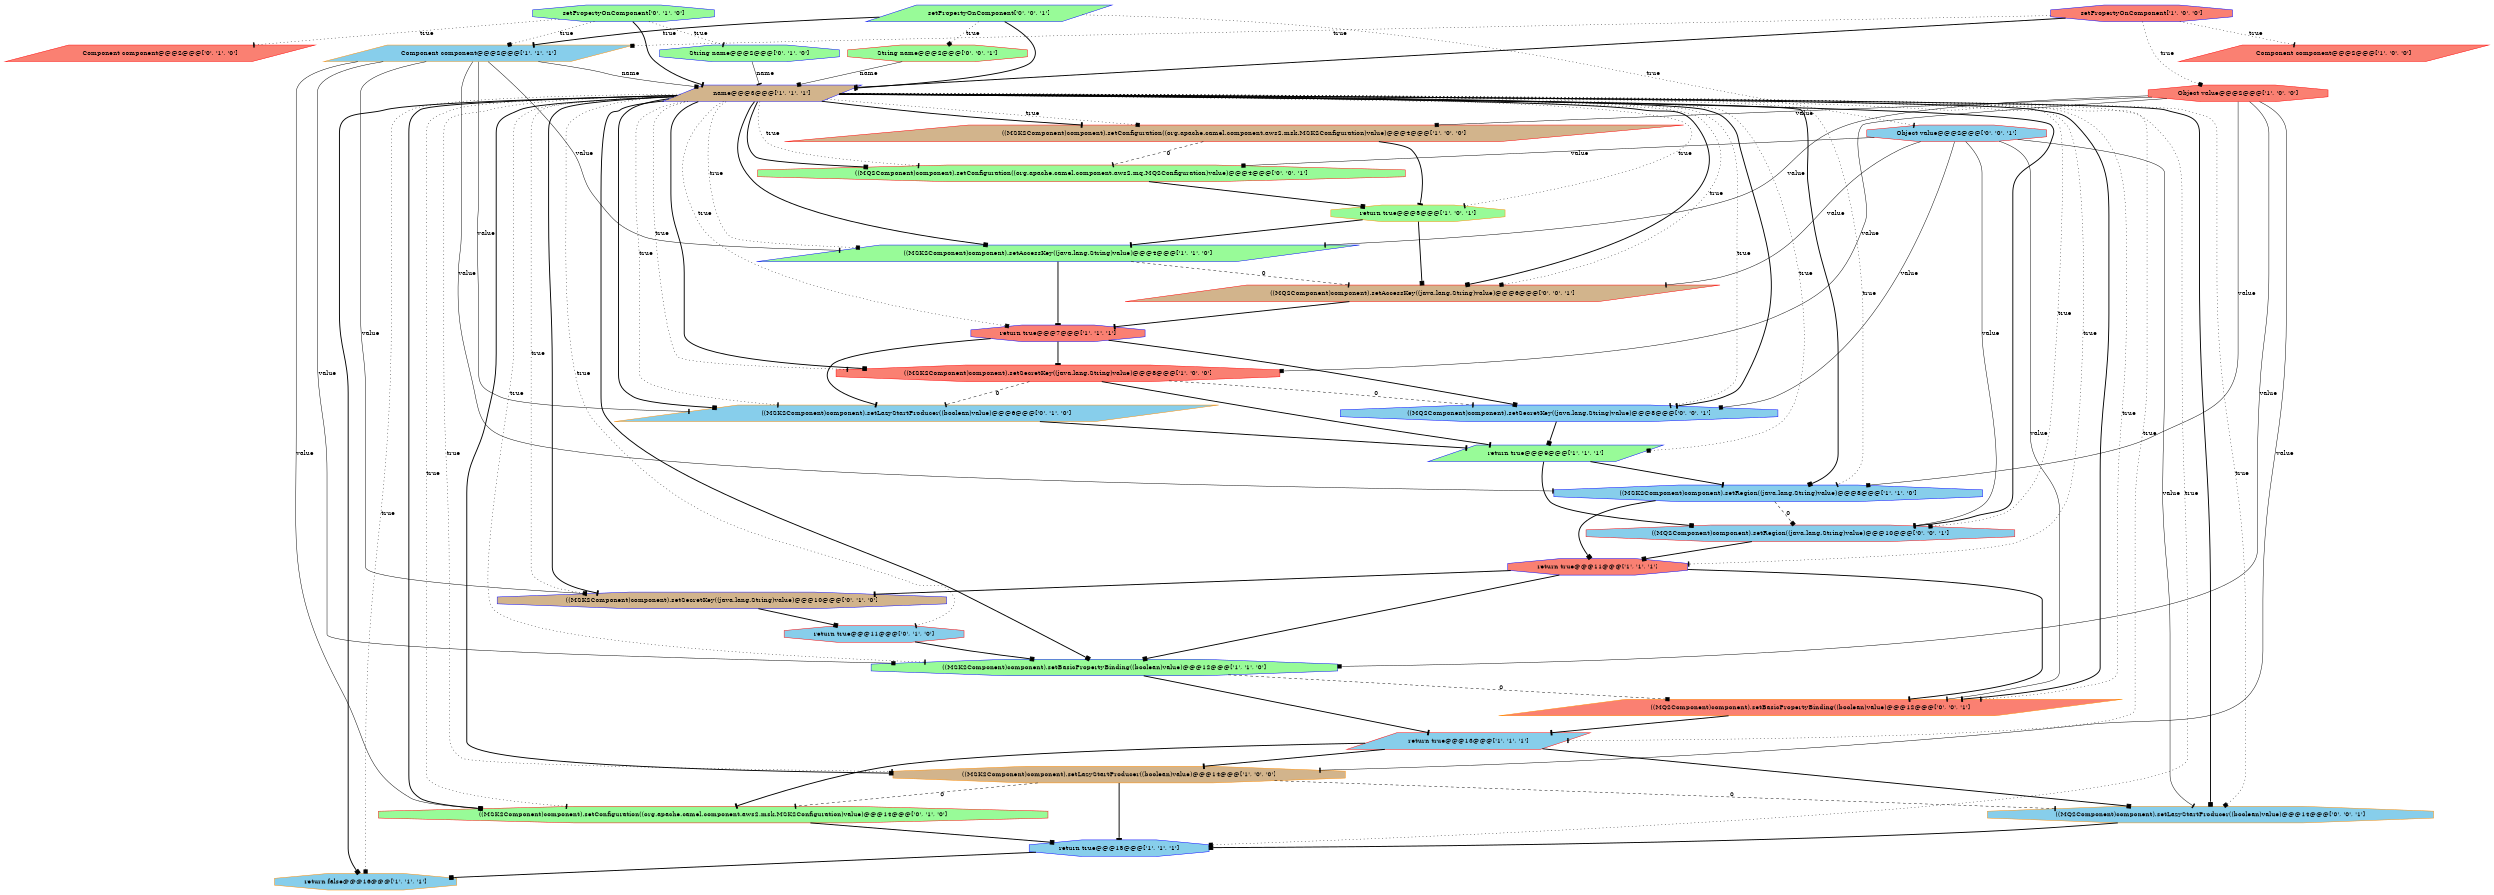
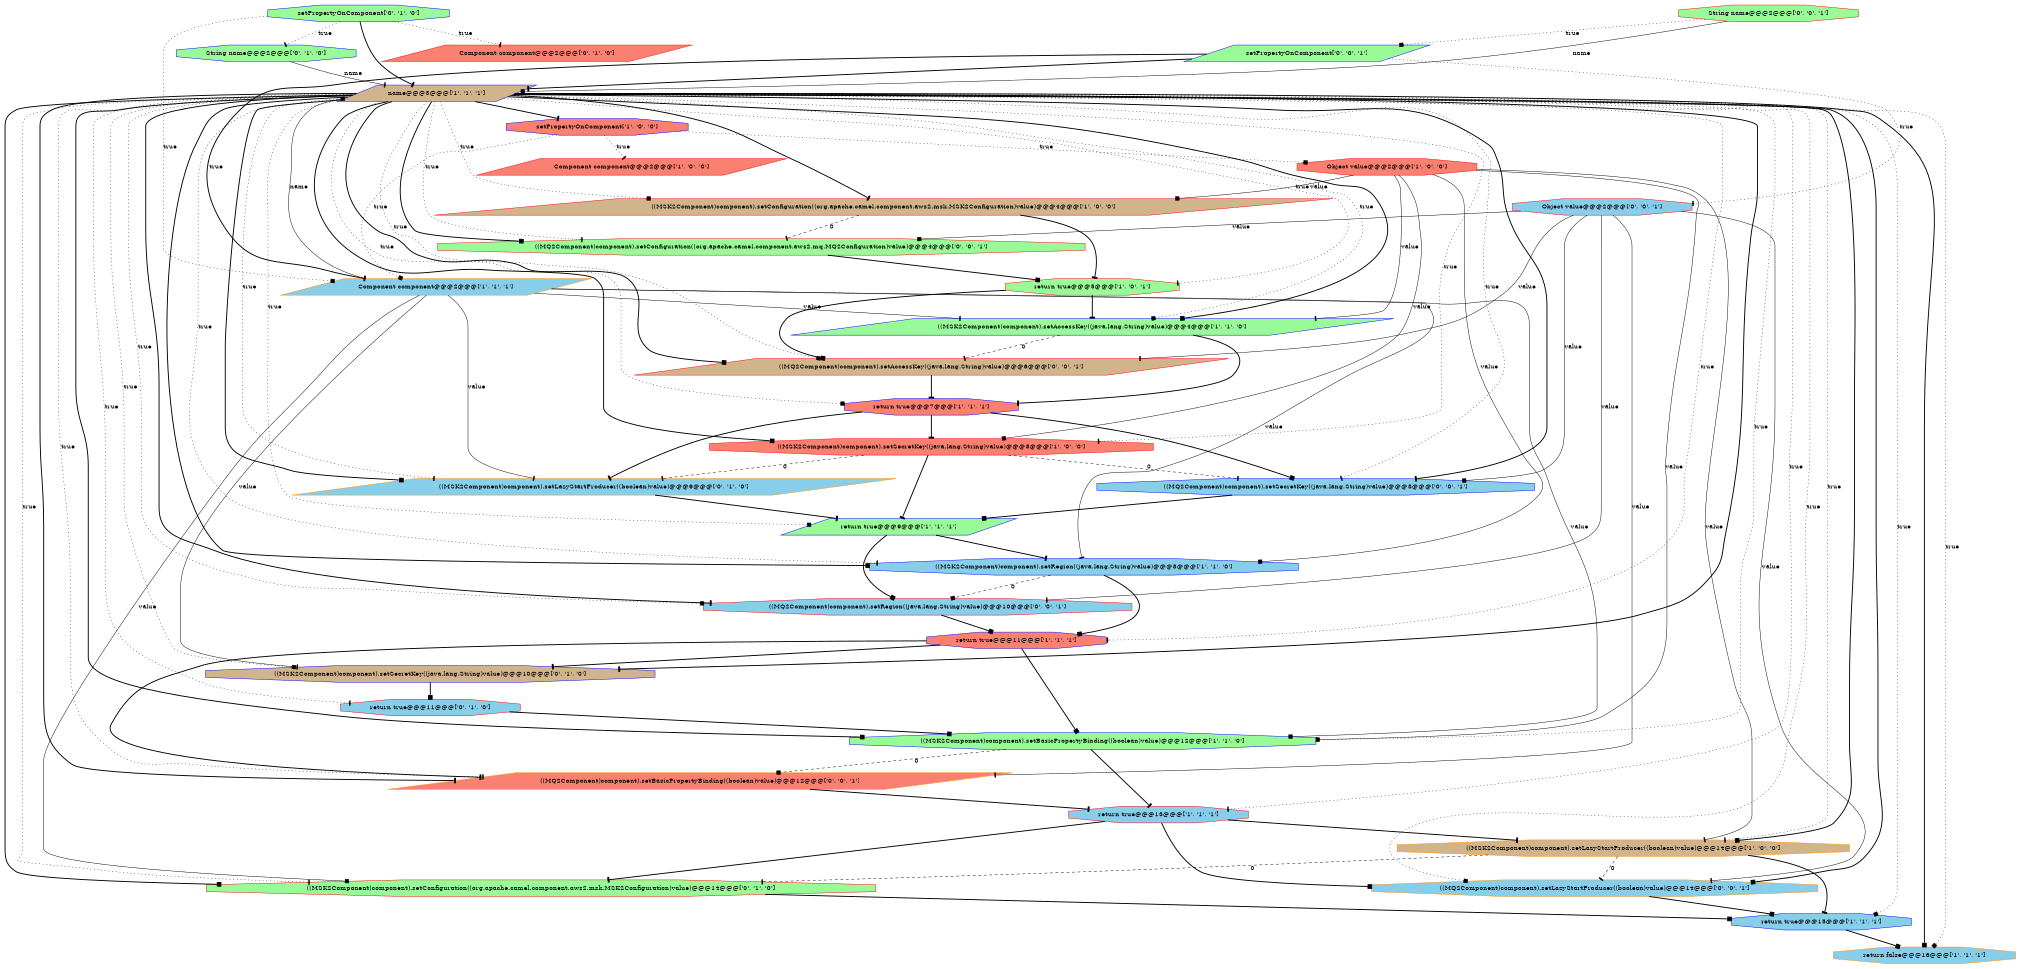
(965, 32) -> (1555, 32)
(1462, 53) -> (516, 110)
(1418, 213) -> (1092, 287)
(1468, 741) -> (1158, 815)
